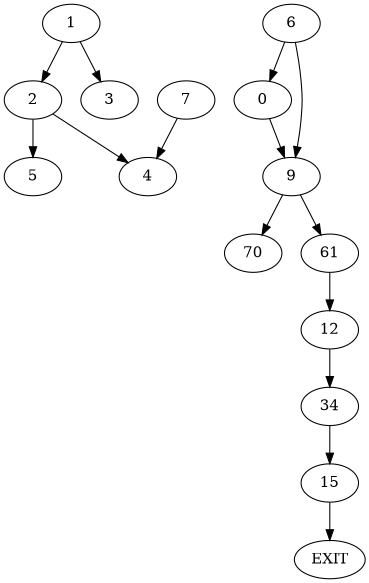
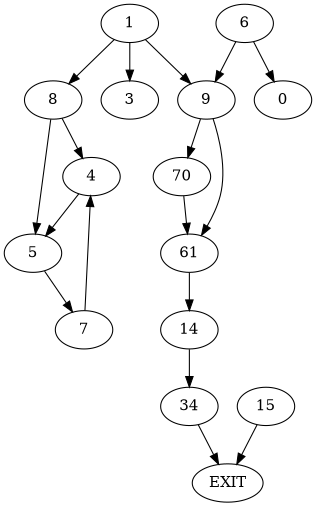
(33, 100) -> (53, 100)
(275, 133) -> (164, 58)
none -> (185, 210)
none -> (66, 211)
none -> (56, 287)
(330, 330) -> (189, 330)
(330, 439) -> (206, 440)
